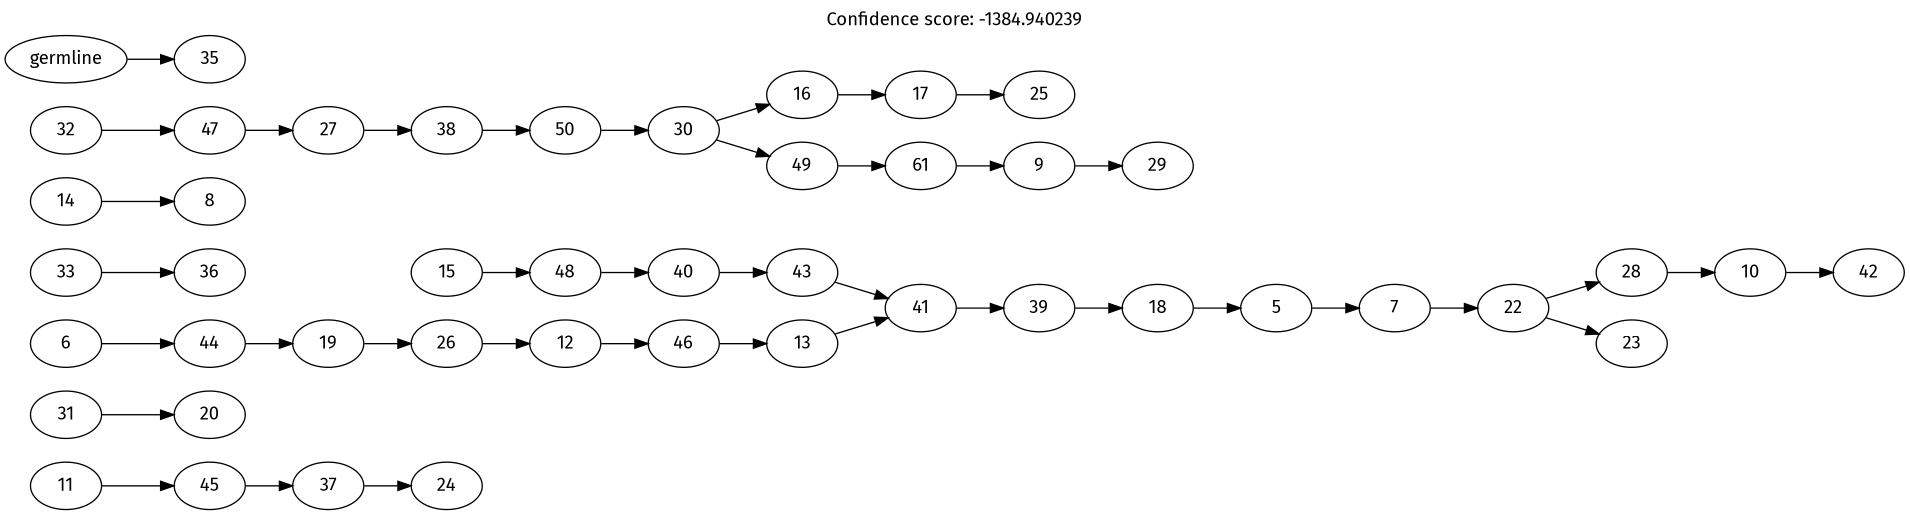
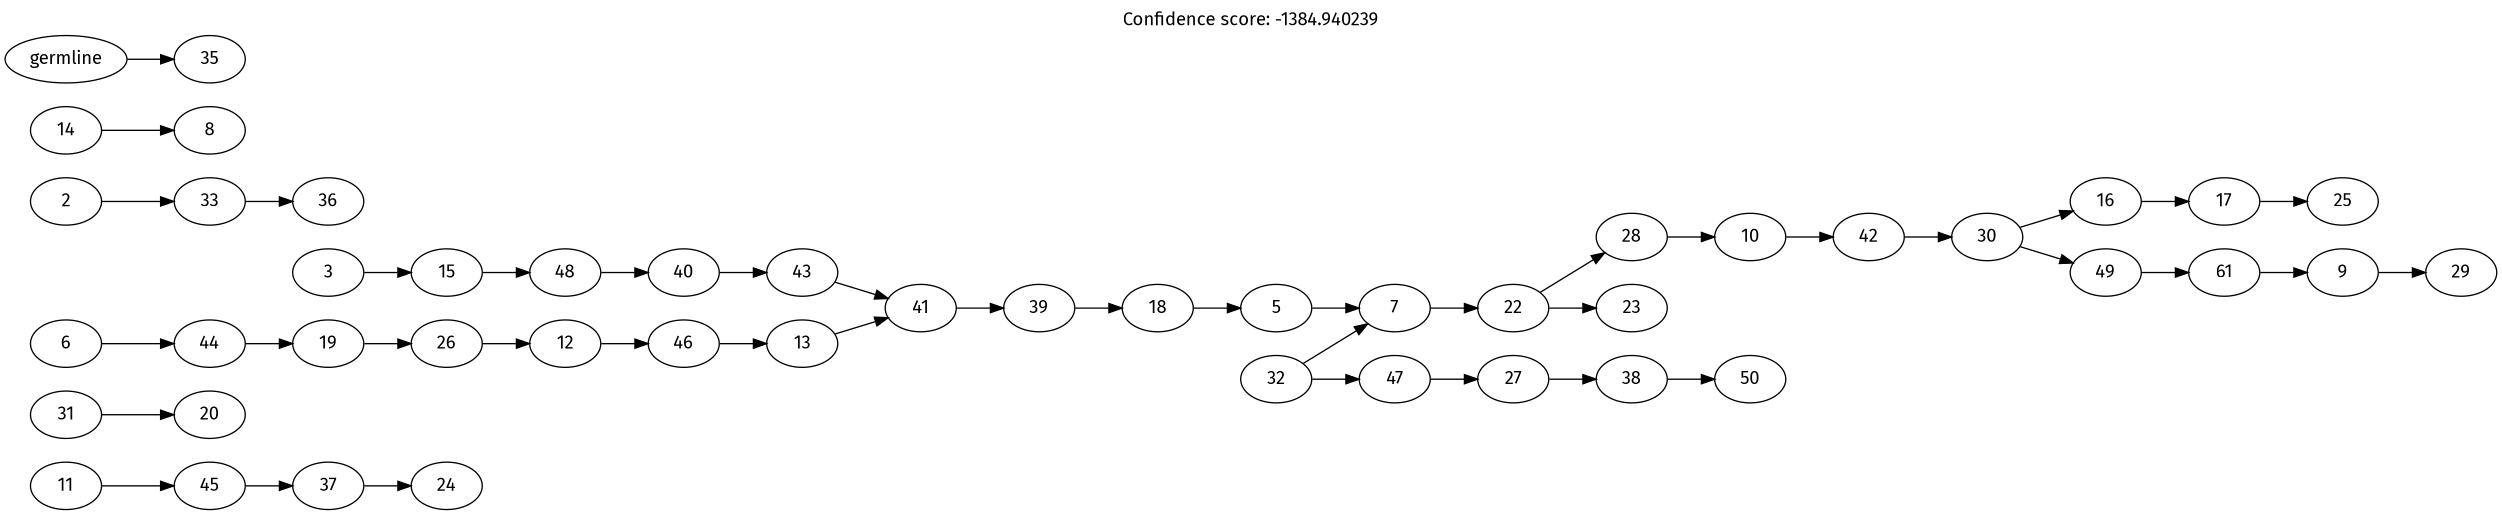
(618, 130) -> (1922, 237)
none -> (66, 201)
none -> (328, 273)
none -> (1330, 347)
